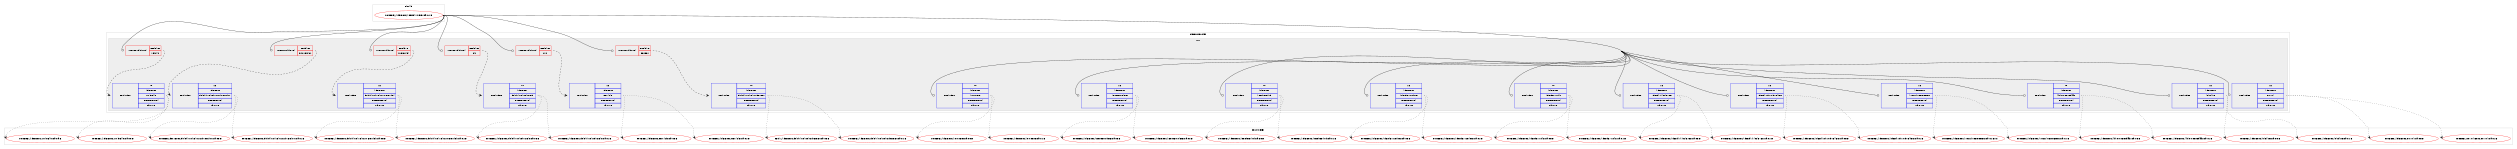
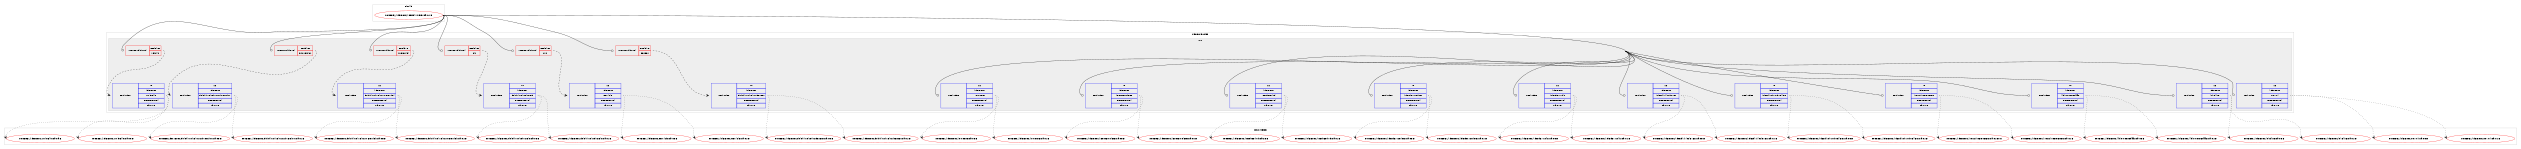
(802, 139) -> (804, 139)
(2477, 139) -> (2481, 139)
